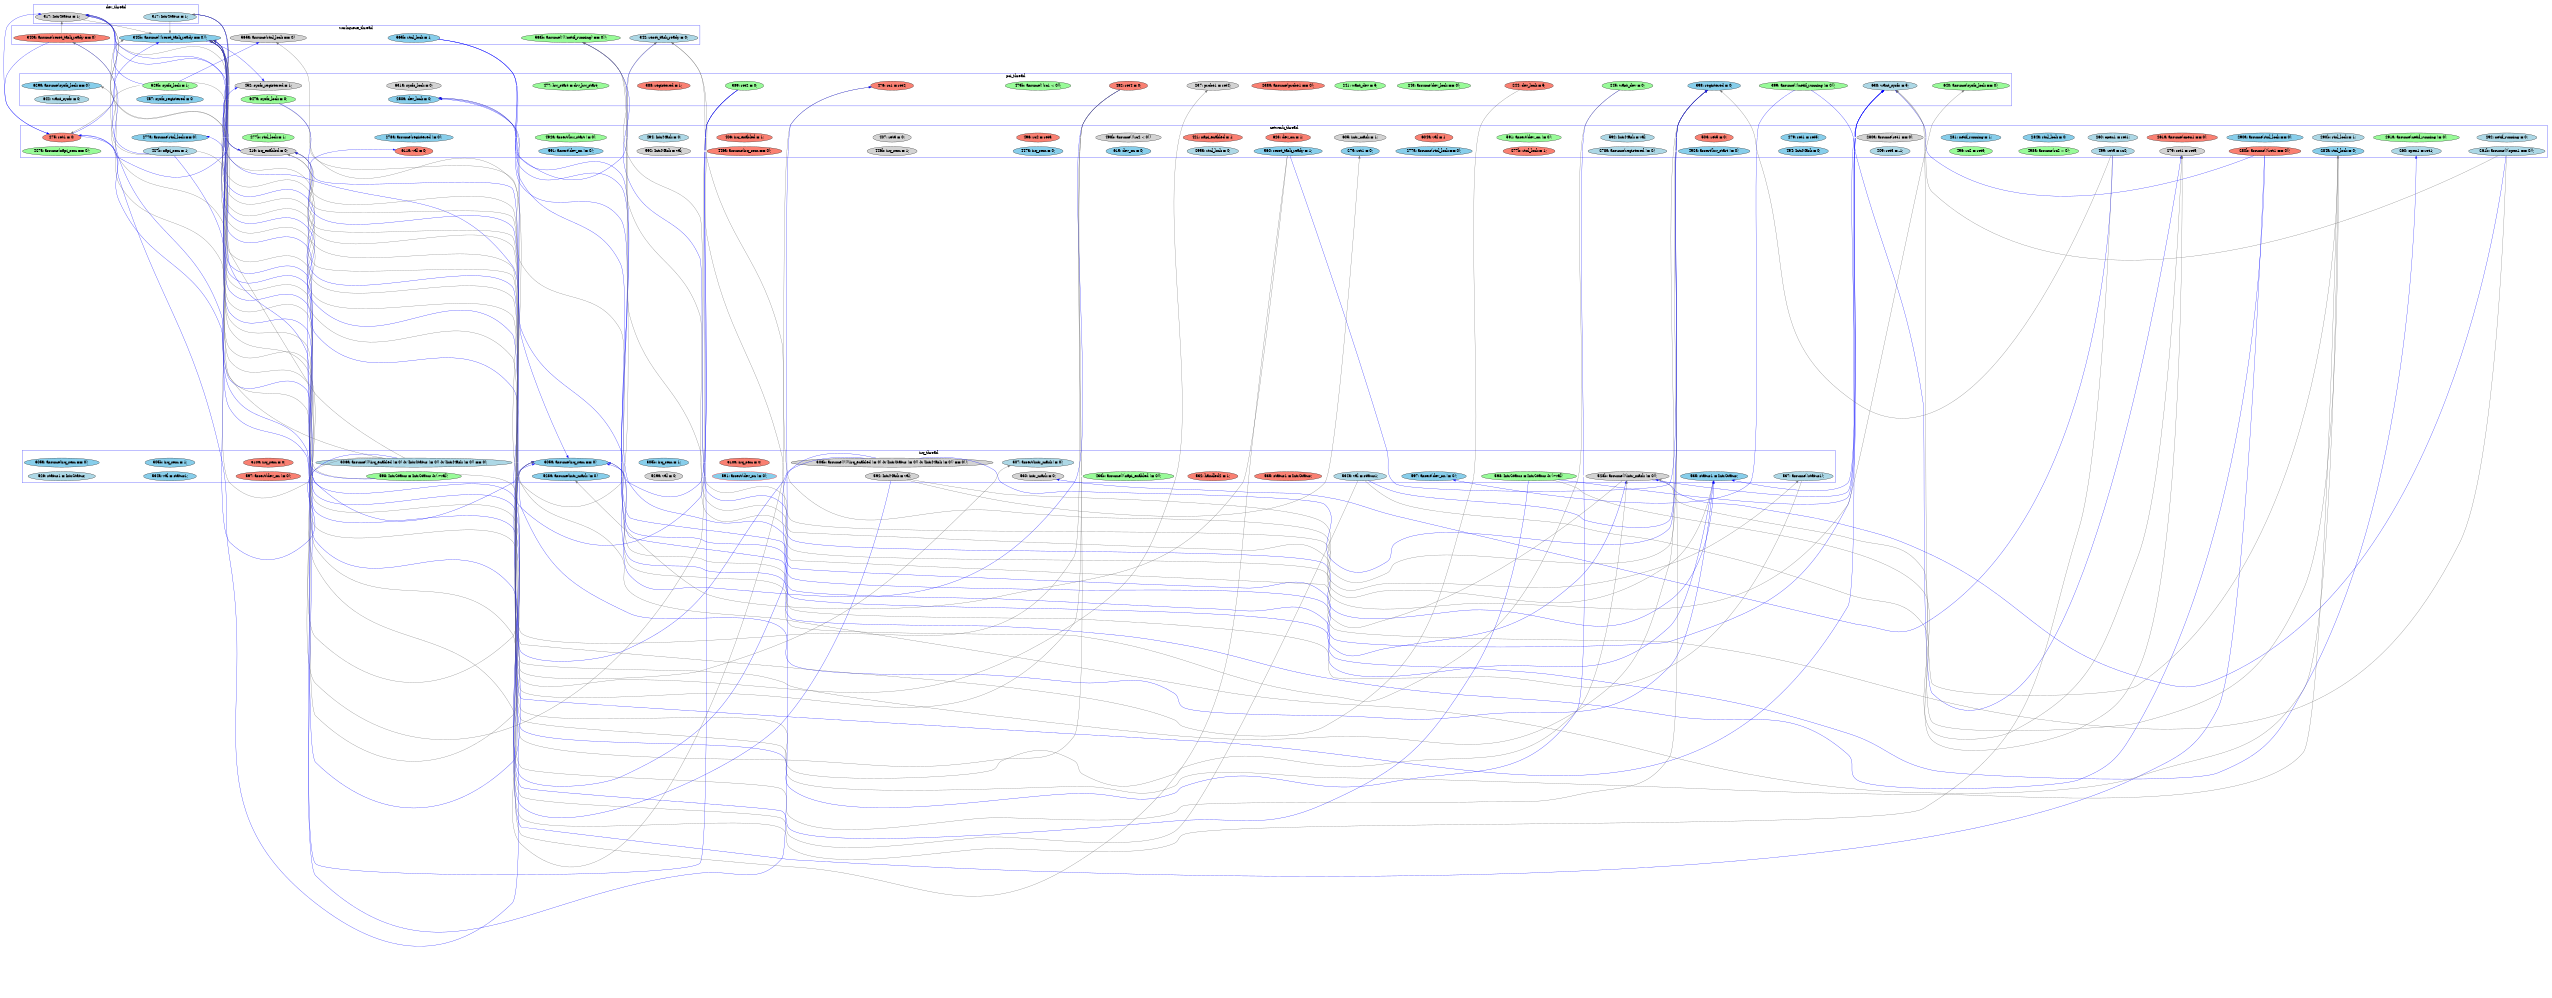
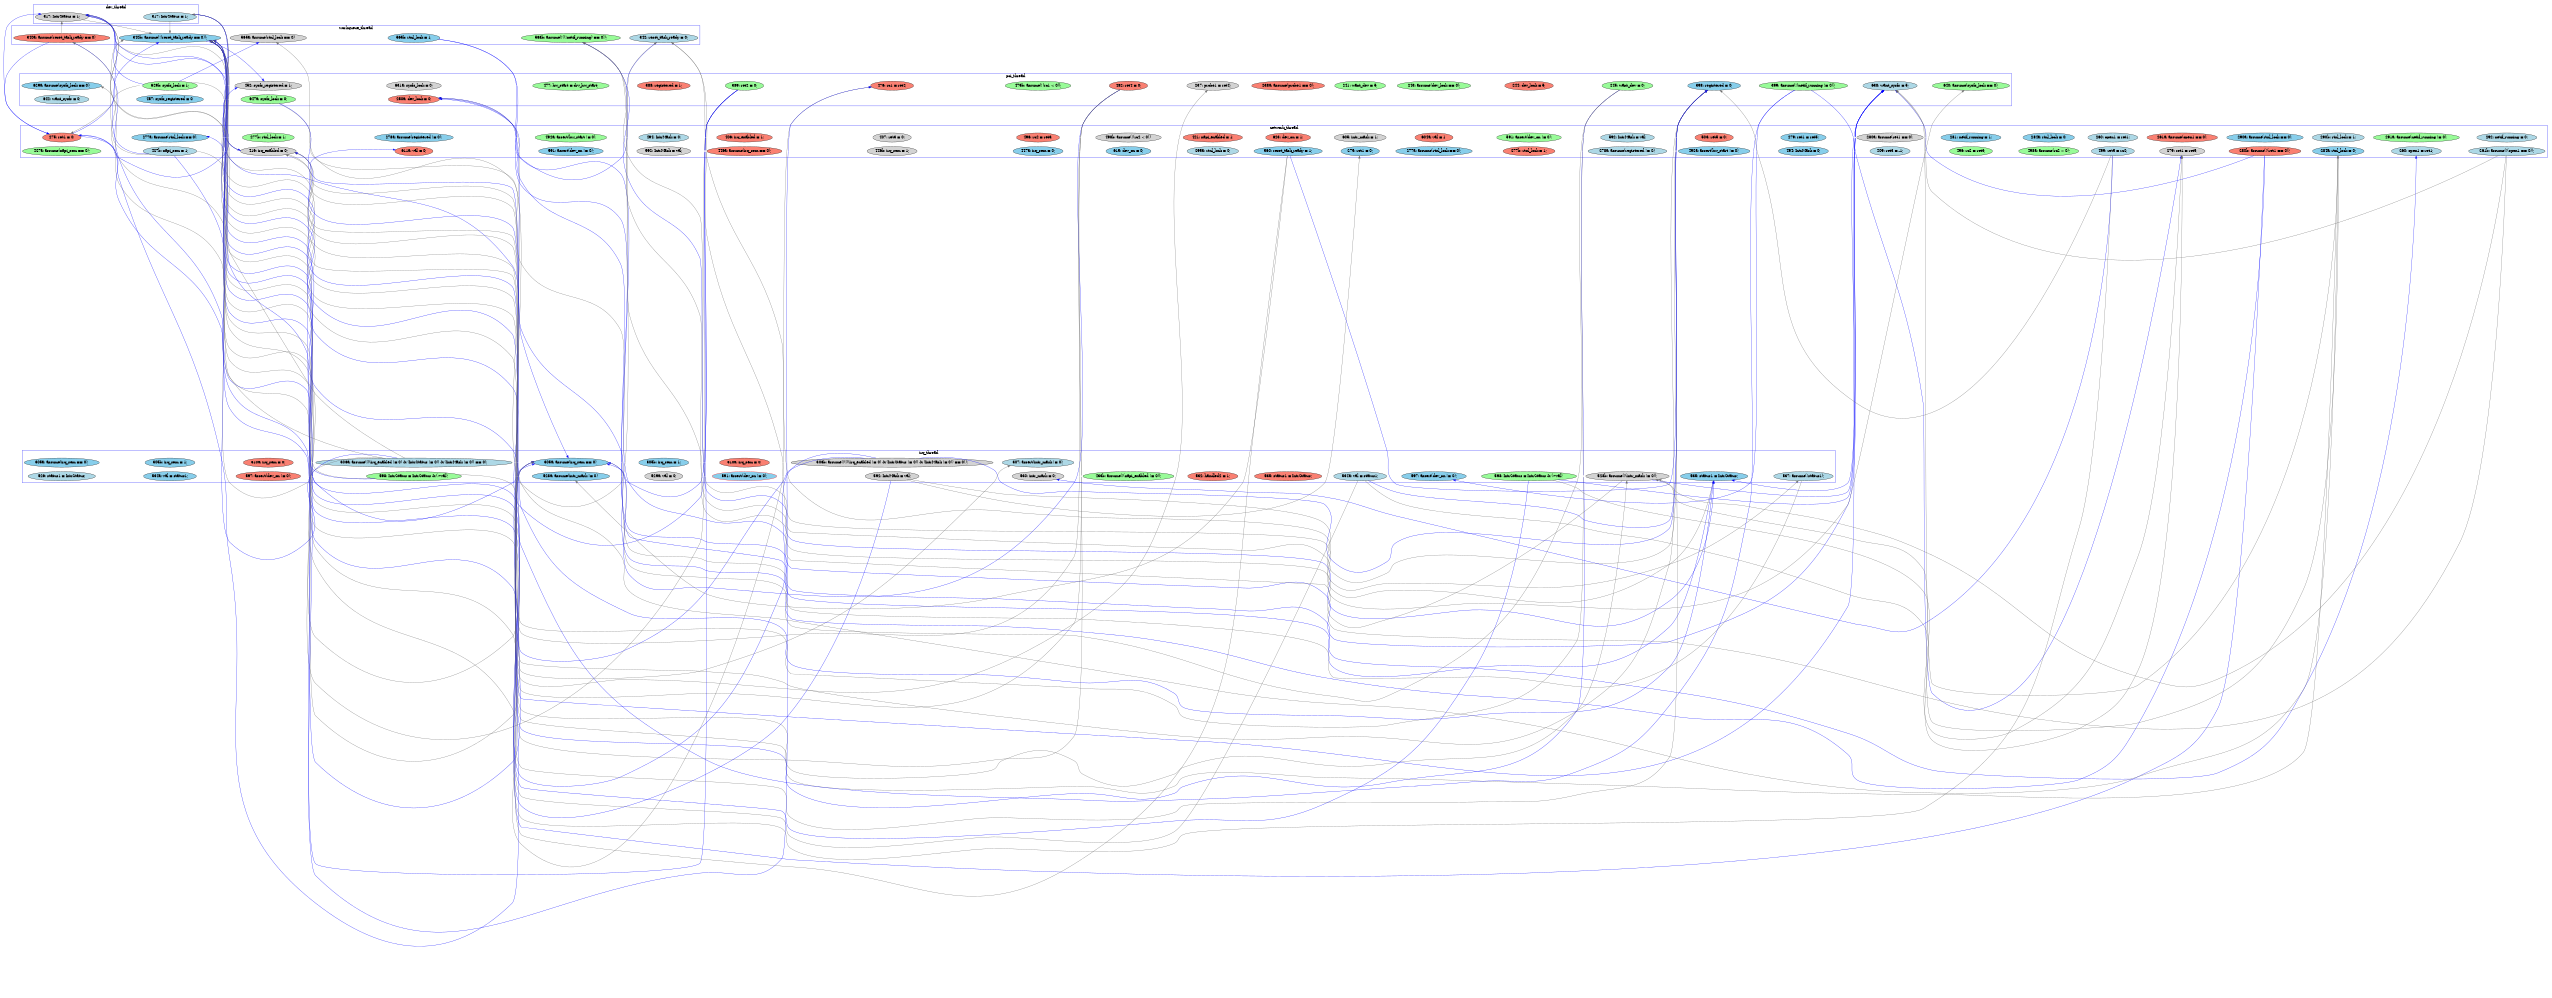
(414, 99) -> (414, 99)
(862, 585) -> none
(2223, 676) -> (2223, 676)
(935, 680) -> (998, 684)
none -> (1075, 800)
